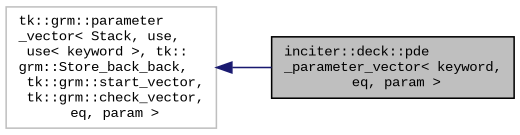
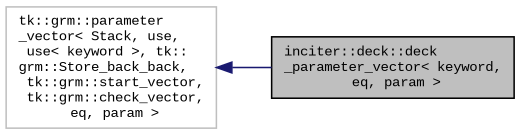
(393, 68) -> (393, 68)
